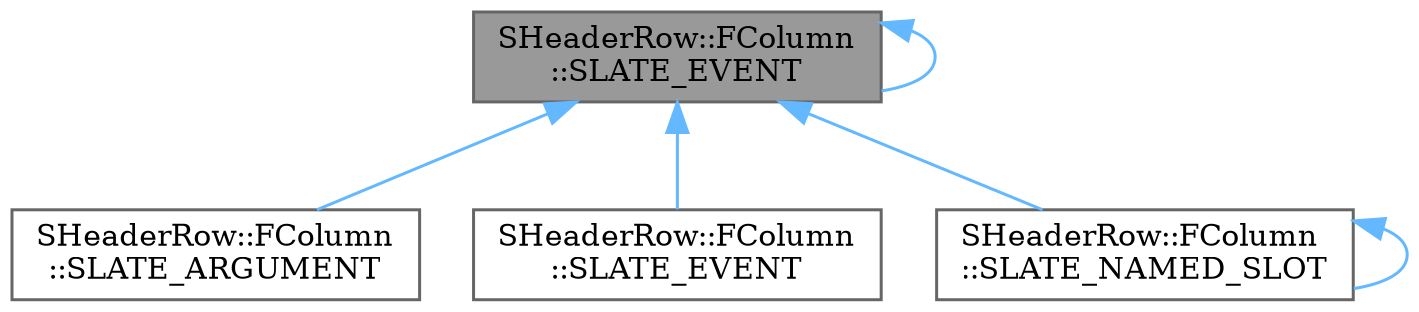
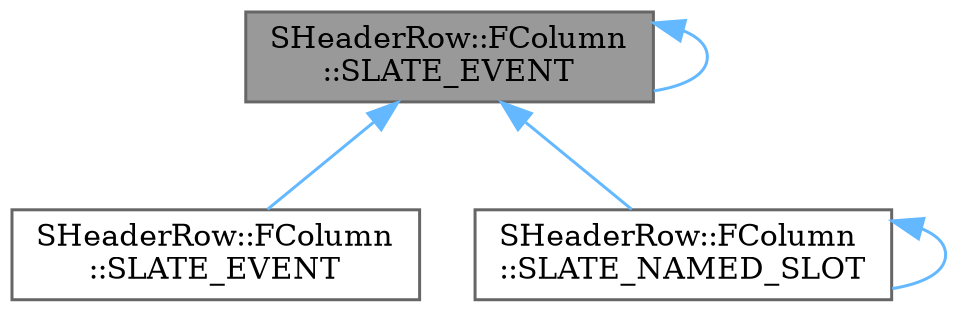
(216, 255) -> none
